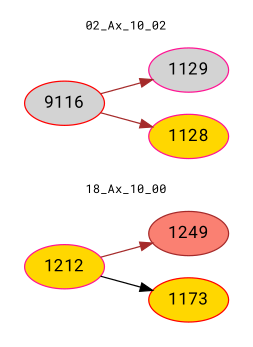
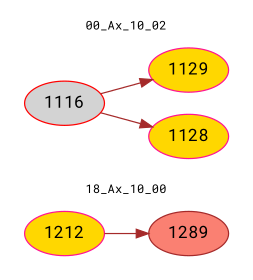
(127, 26) -> (127, 26)
(189, 70) -> (189, 70)
(65, 103) -> (65, 103)
(189, 234) -> (189, 234)
(189, 300) -> none
